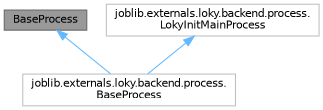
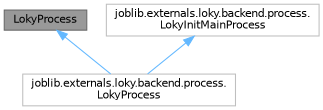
(46, 20) -> (46, 20)
(129, 90) -> (129, 90)
